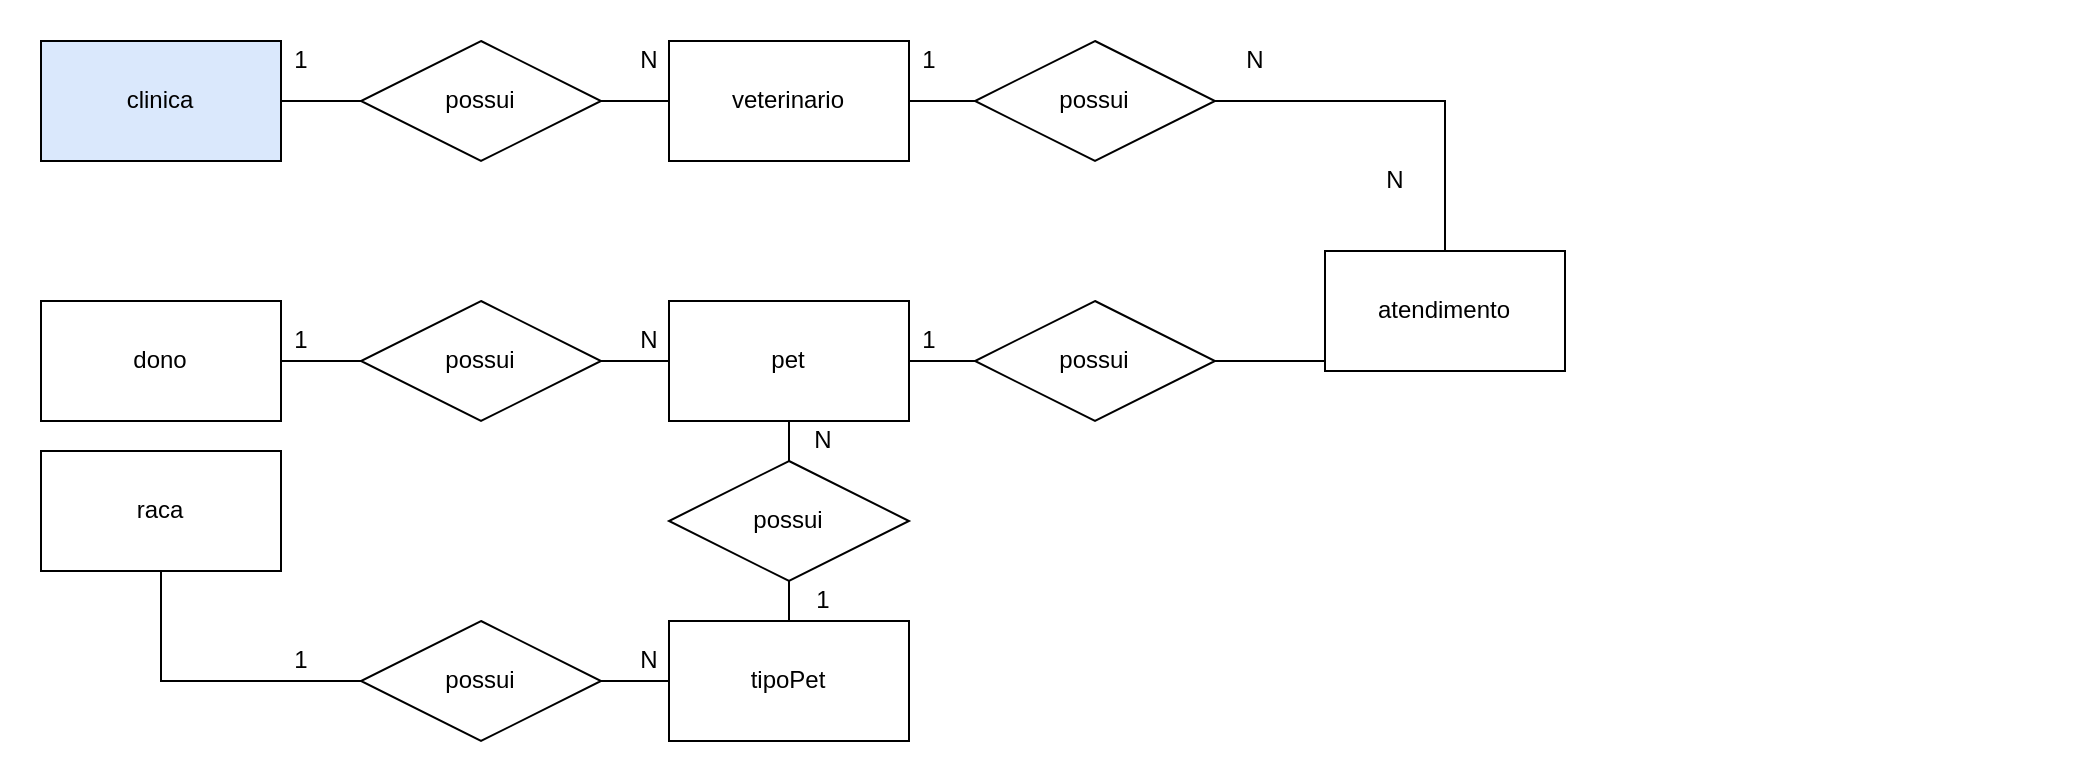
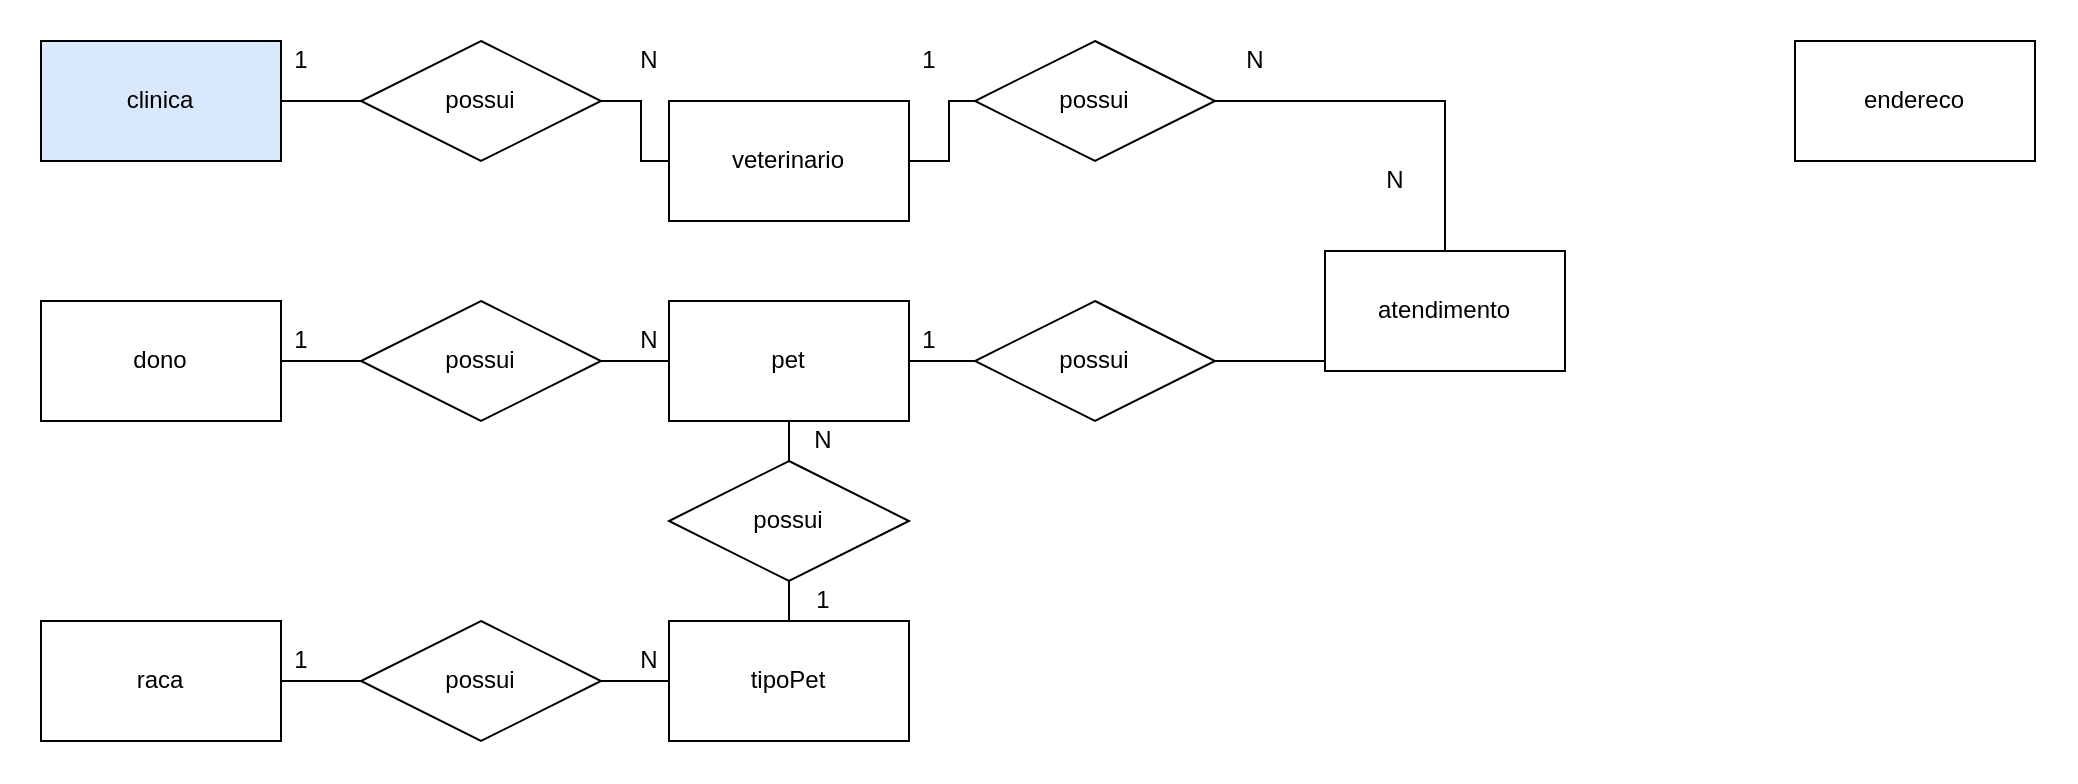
(789, 101) -> (789, 161)
none -> (1915, 101)
(161, 511) -> (161, 681)
